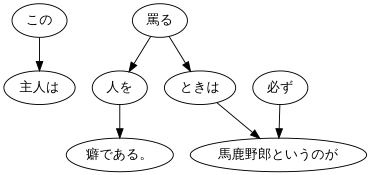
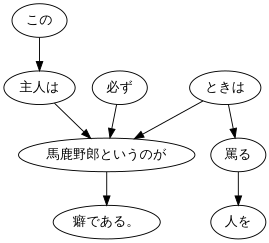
(177, 50) -> (231, 116)
none -> (69, 117)
(120, 117) -> (107, 184)
